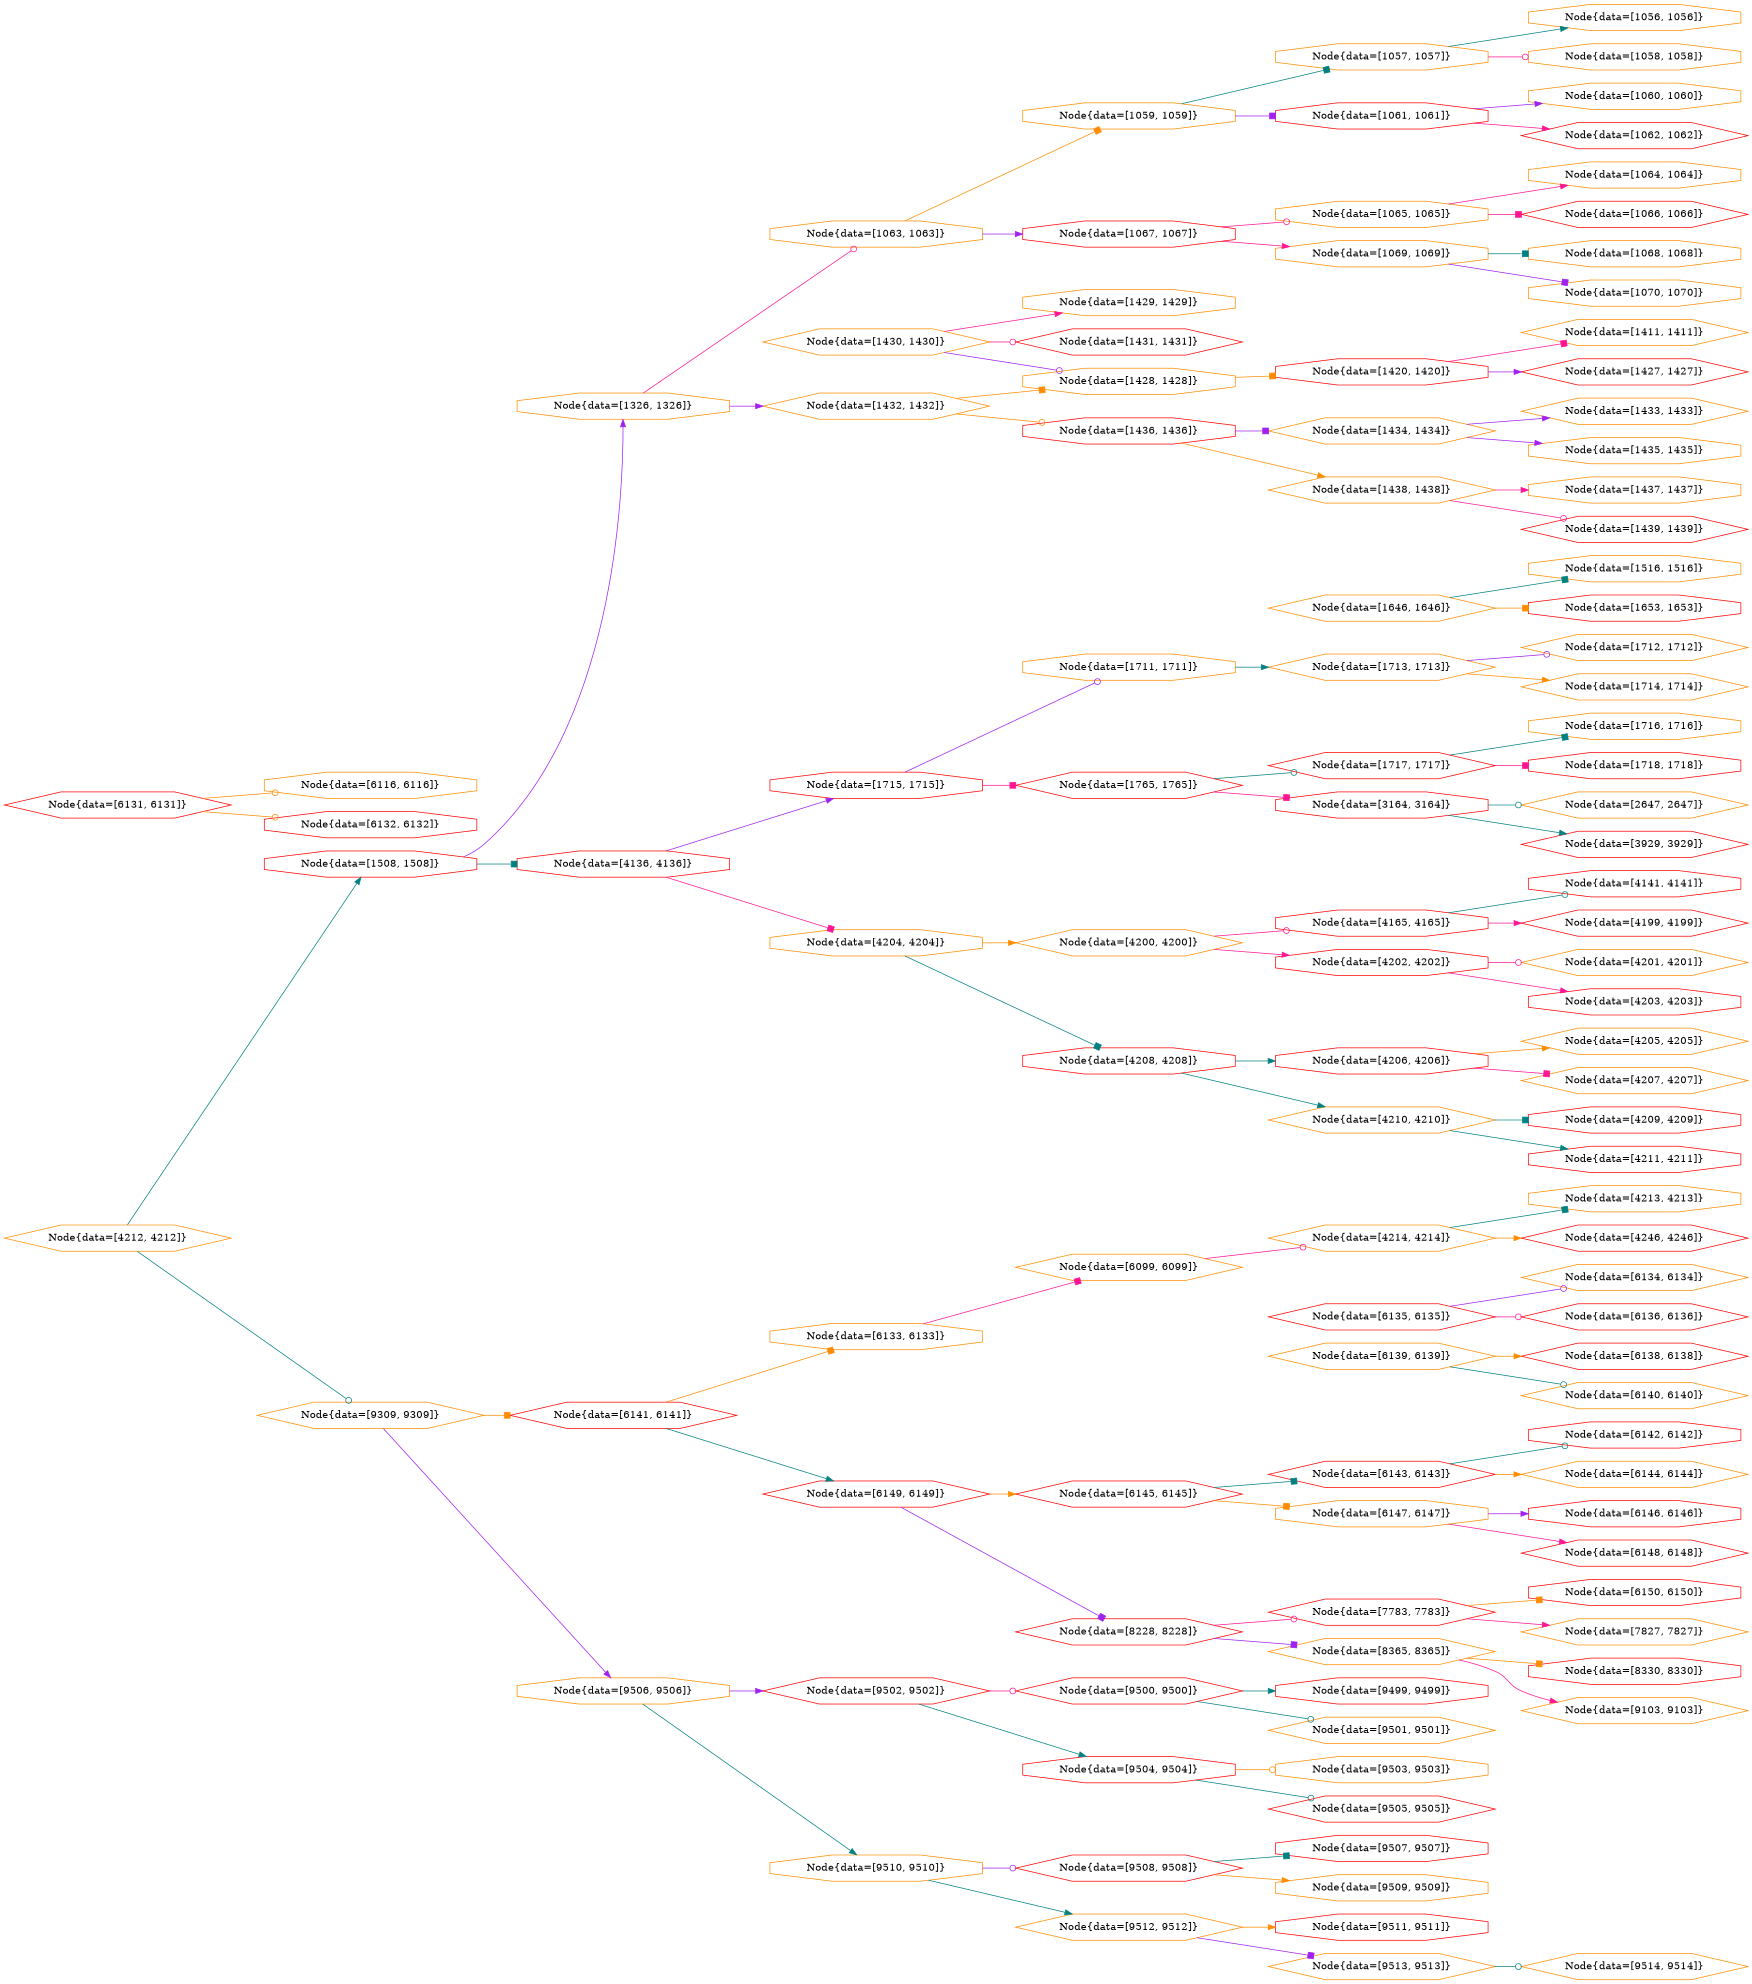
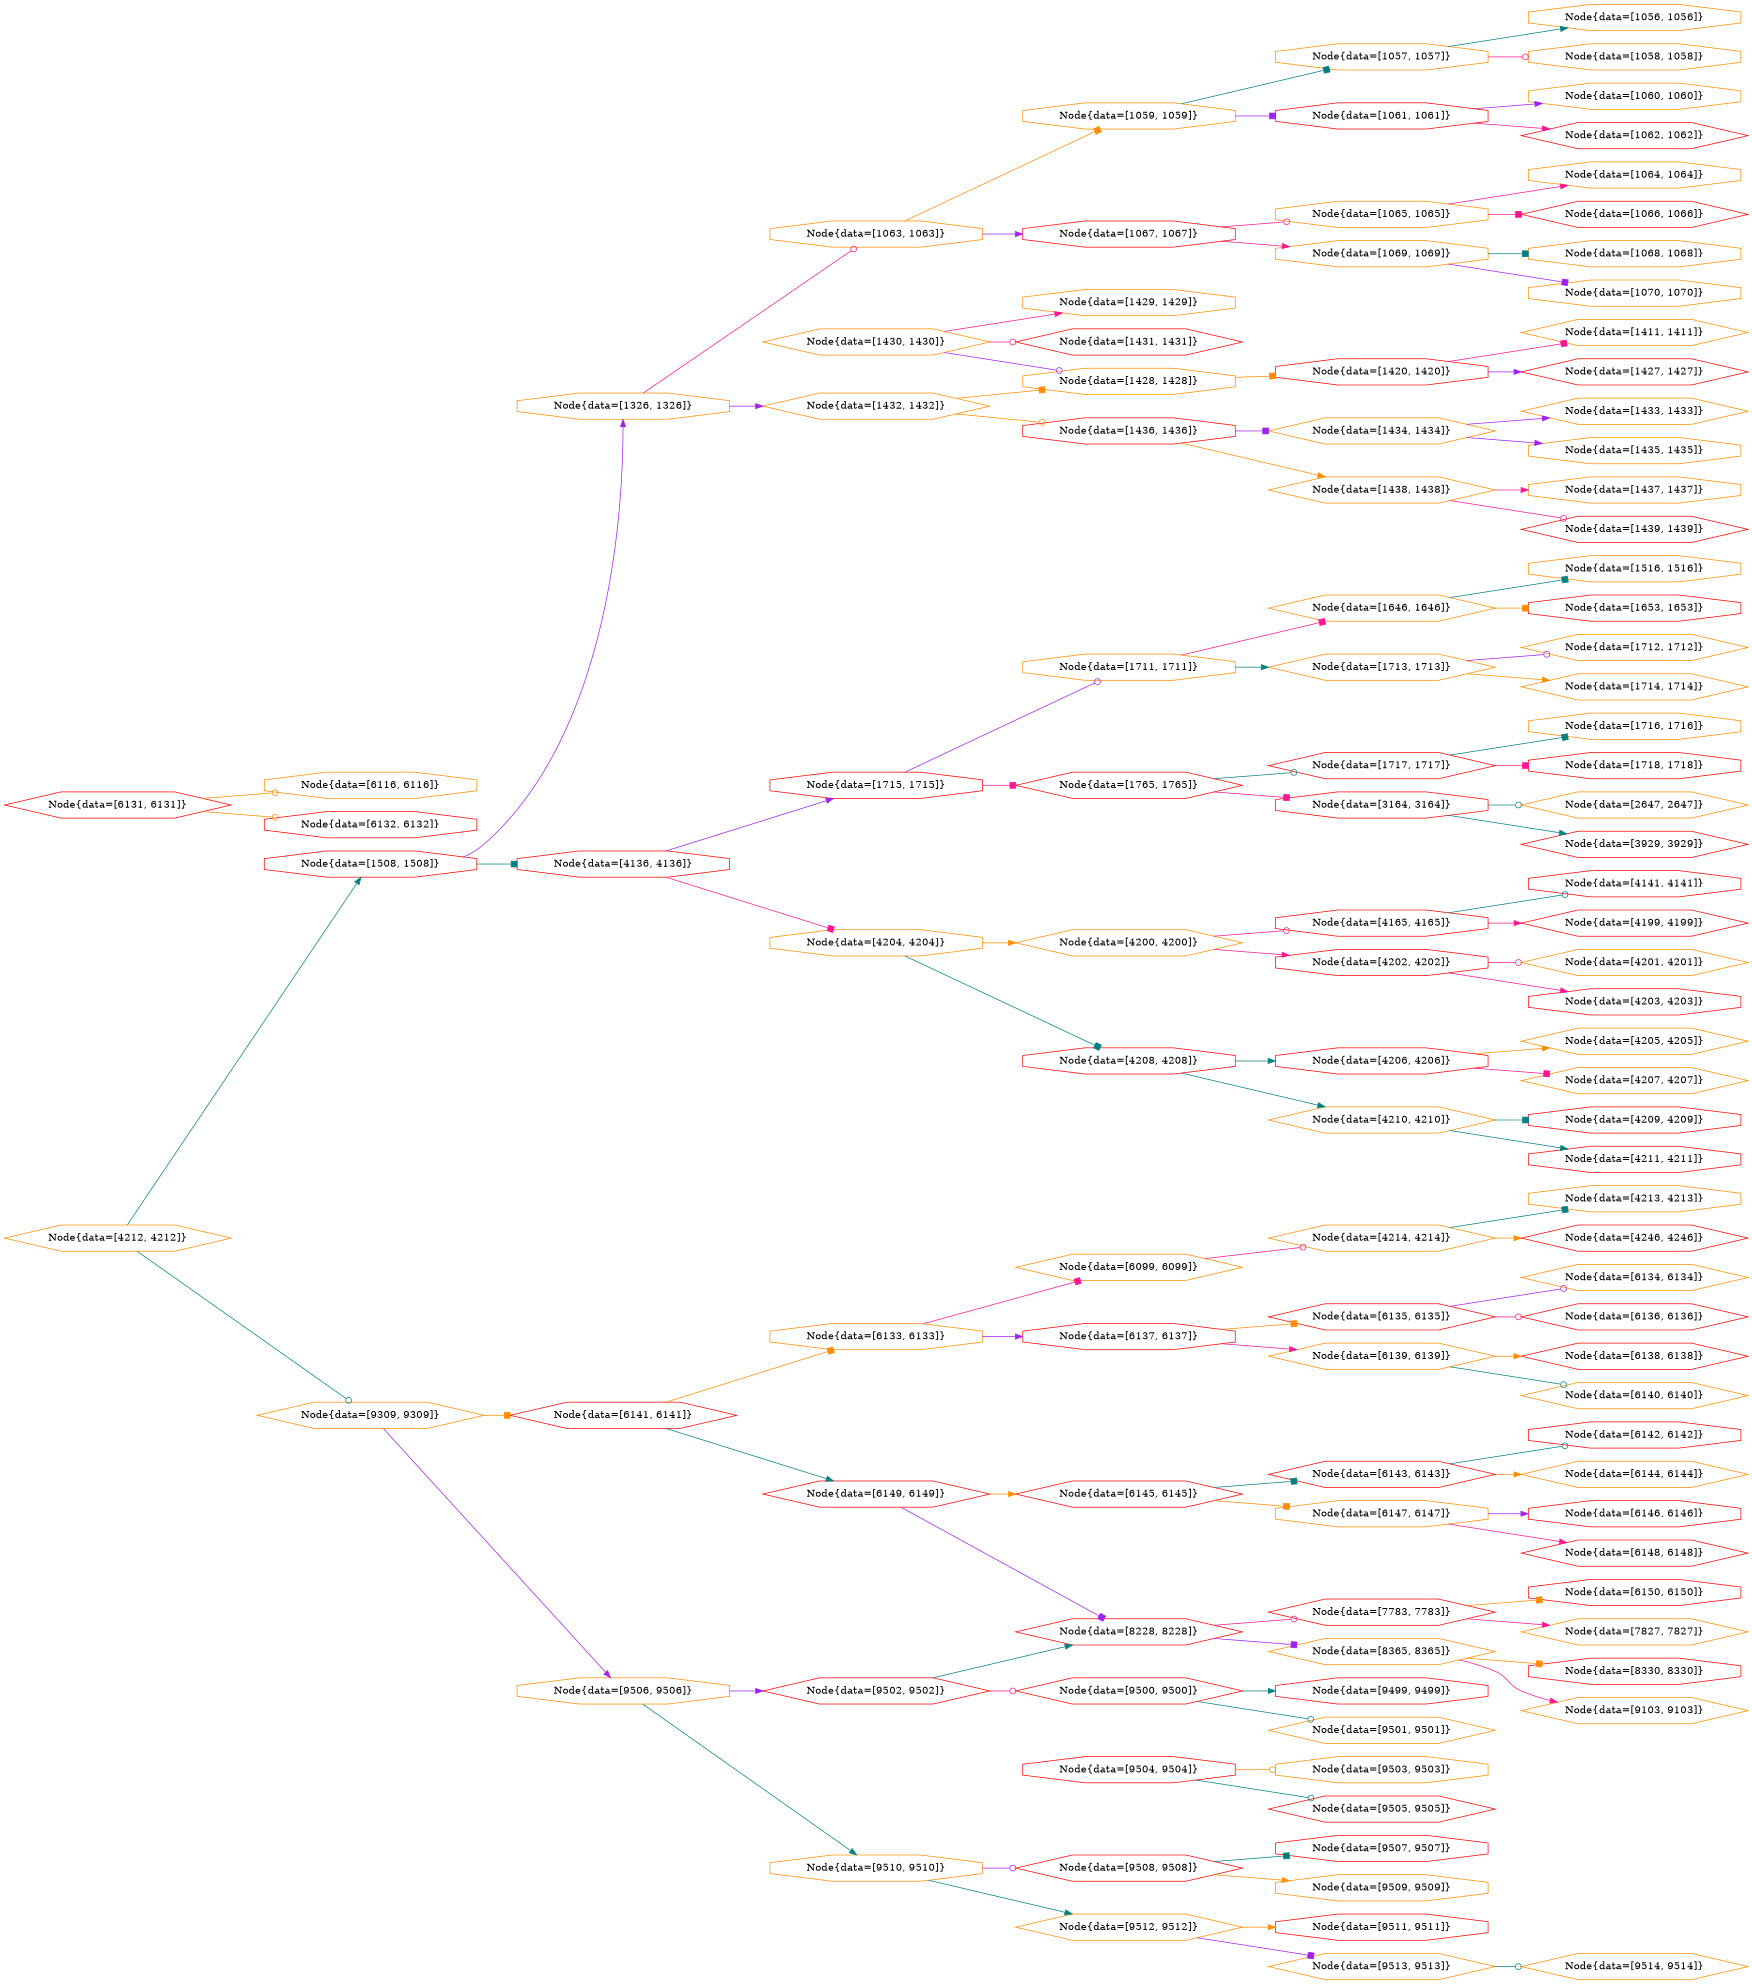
none -> (1250, 639)
none -> (1129, 1337)
(999, 1729) -> (999, 1662)
